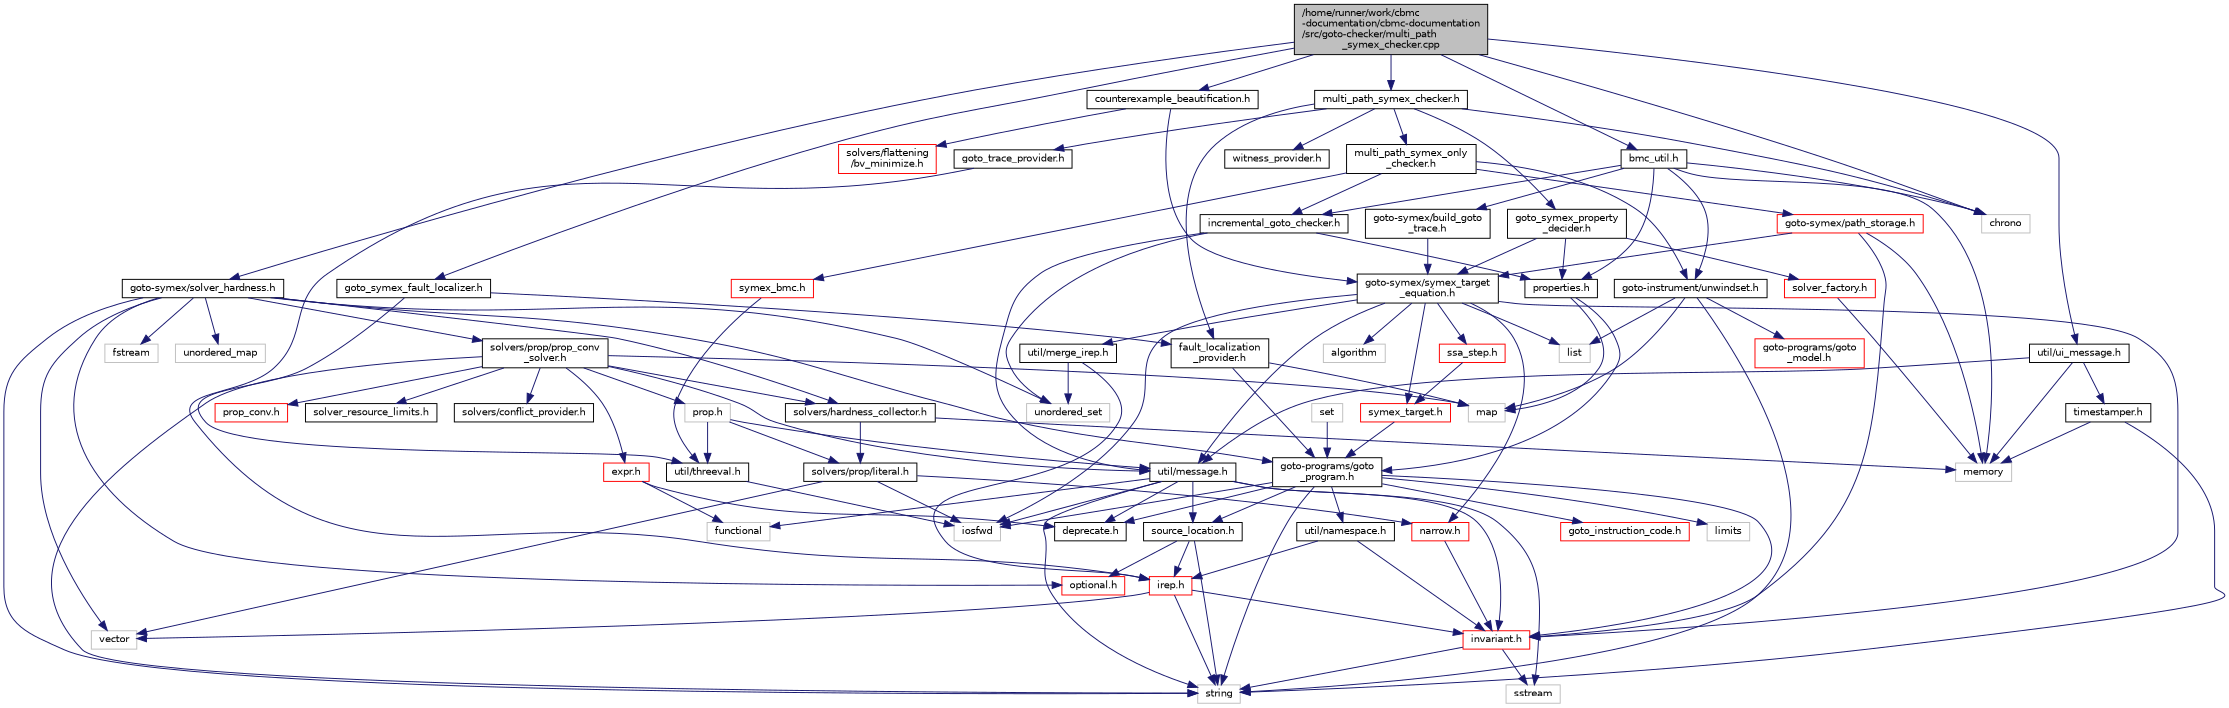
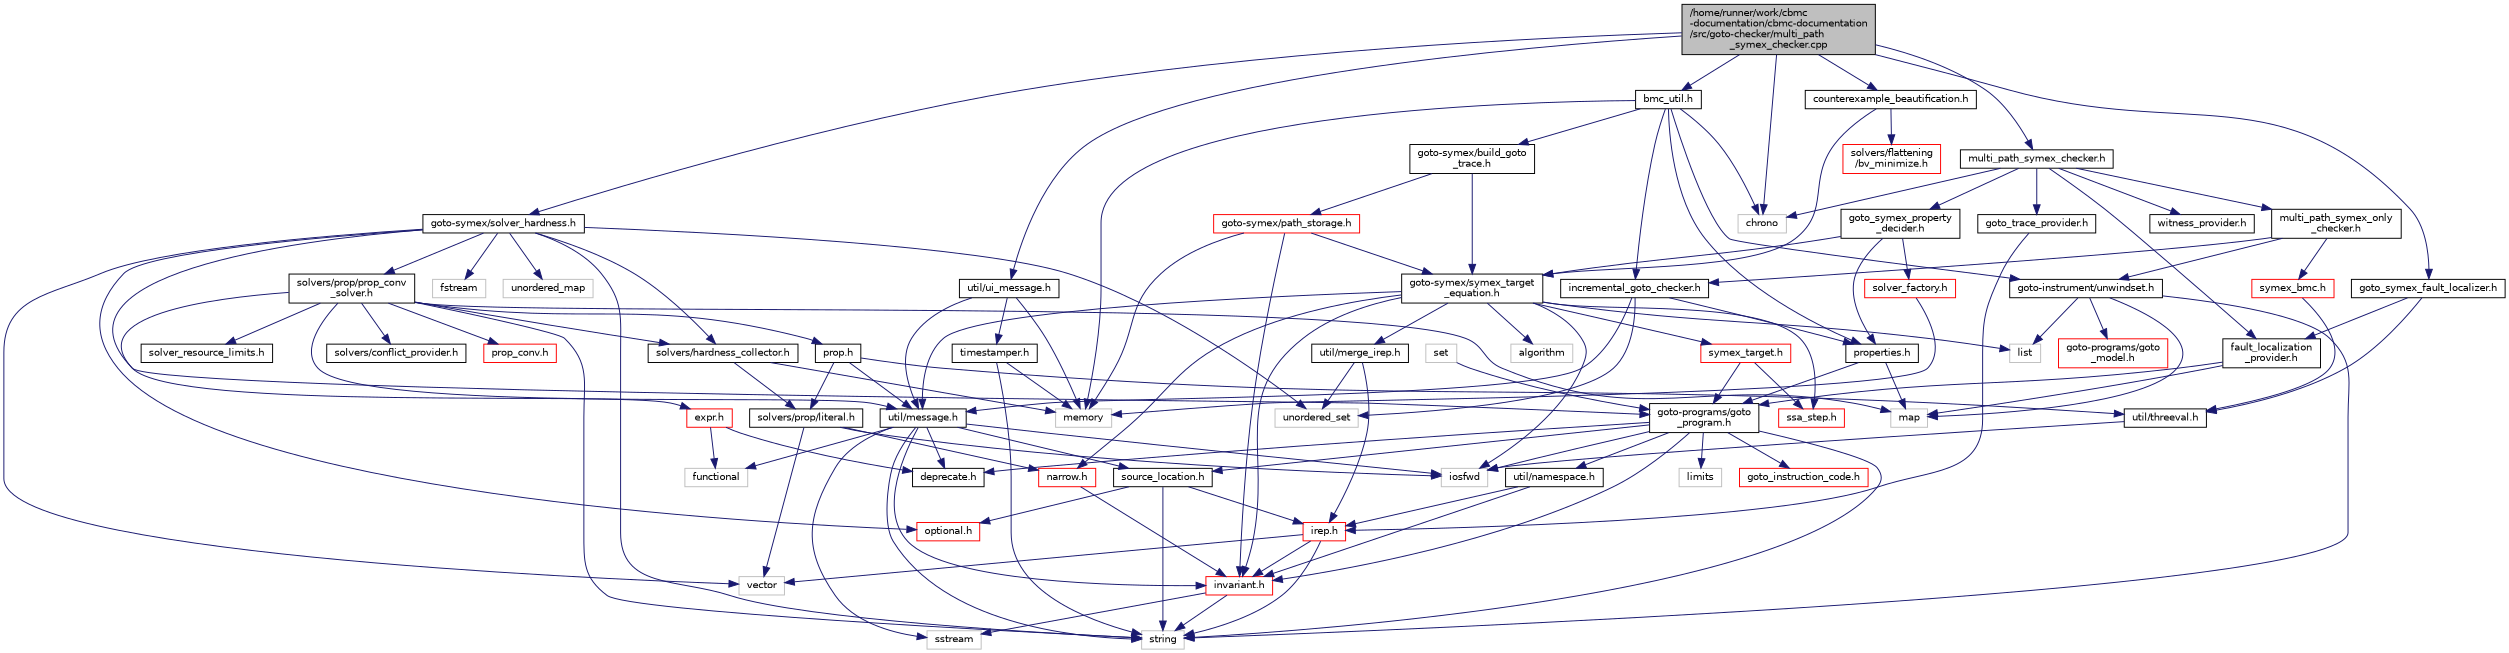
(1630, 191) -> (1376, 193)
(1449, 375) -> (1774, 381)
(708, 413) -> (838, 353)
